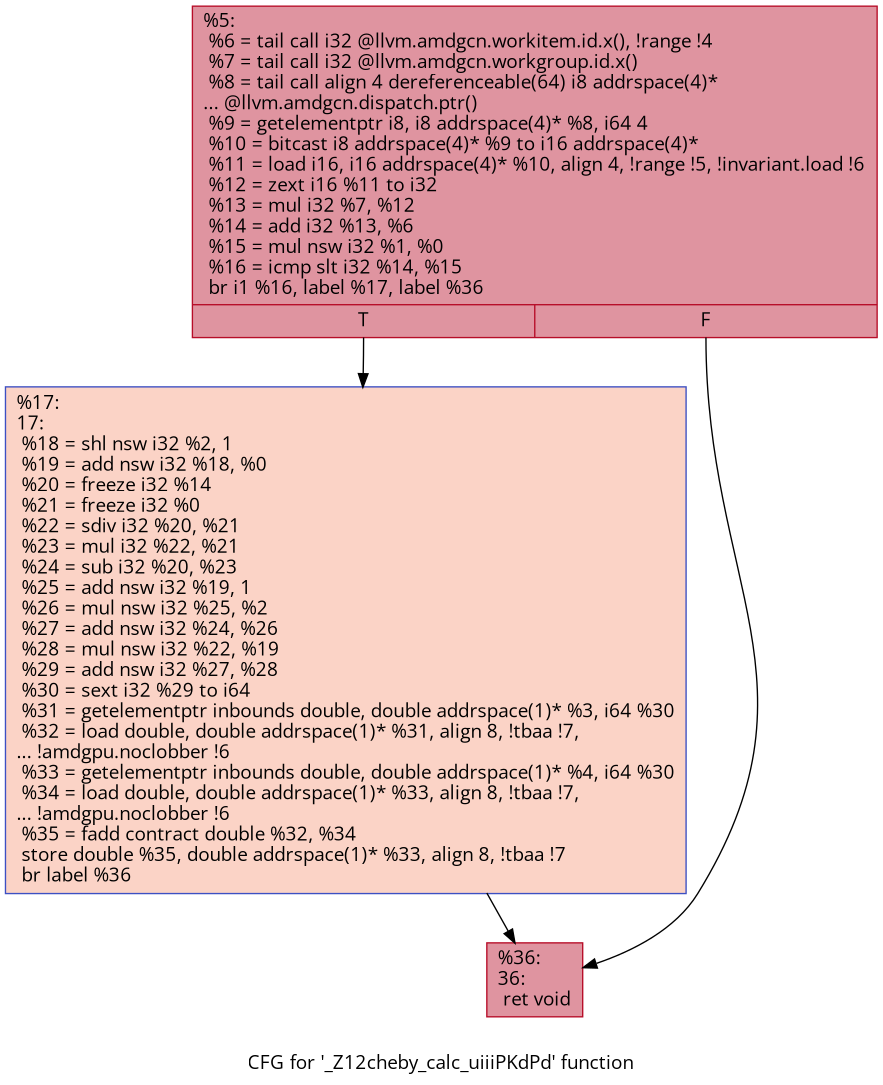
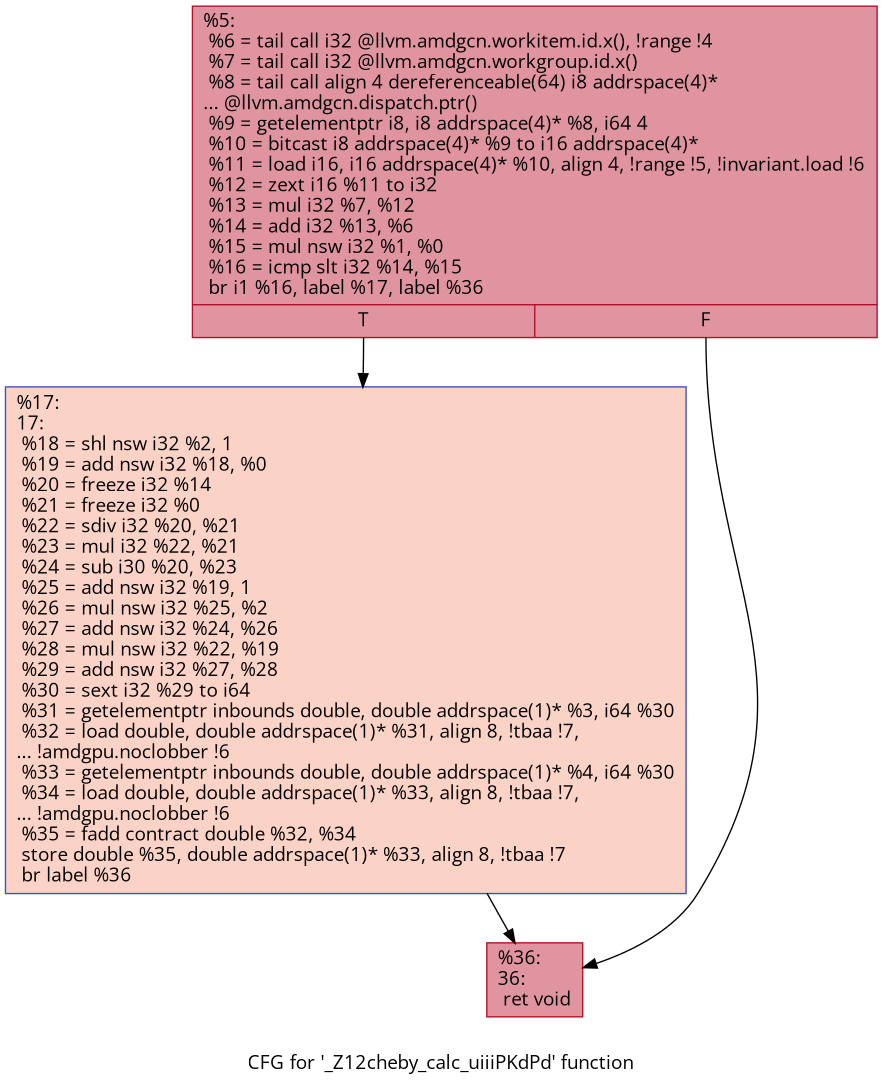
(127, 568) -> (127, 568)
